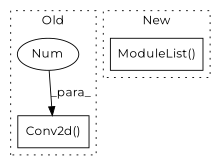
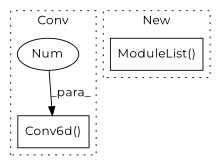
(53, 21) -> (53, 21)
(53, 132) -> (53, 132)
